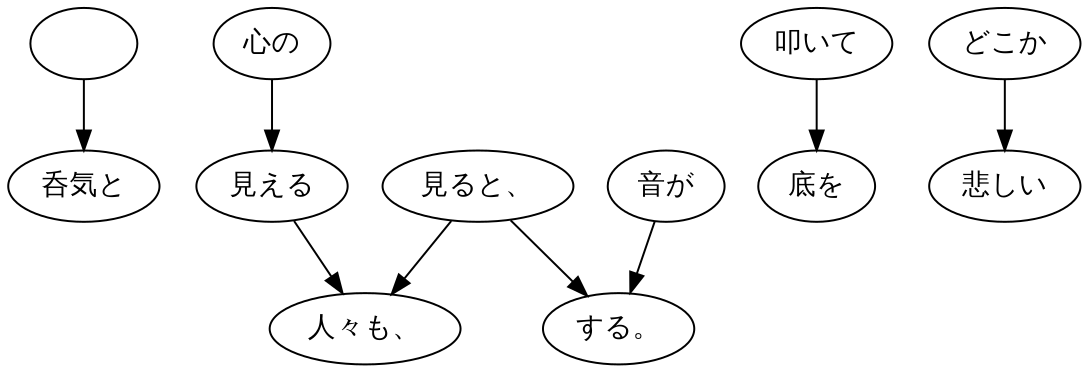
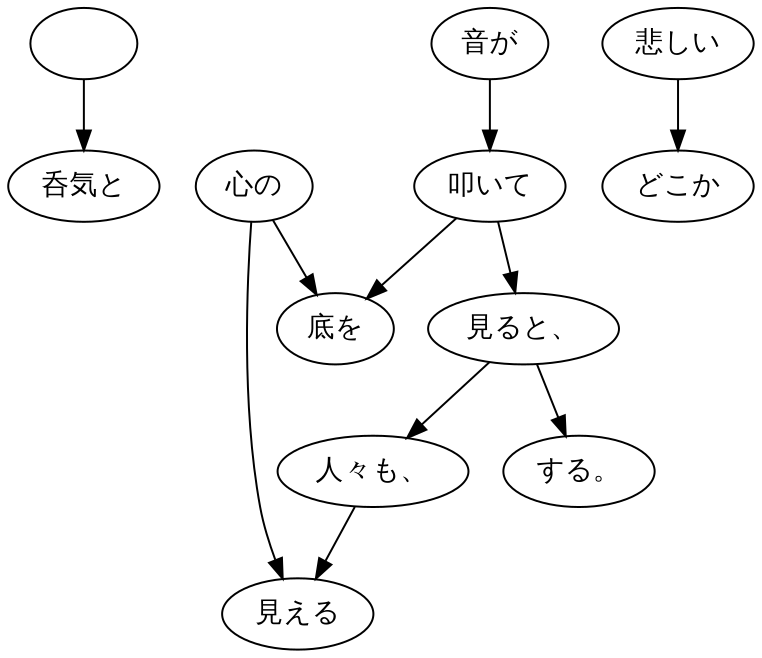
(1005, 105) -> (678, 105)
none -> (504, 247)
(646, 248) -> (490, 105)
none -> (290, 249)
(313, 249) -> (340, 534)
